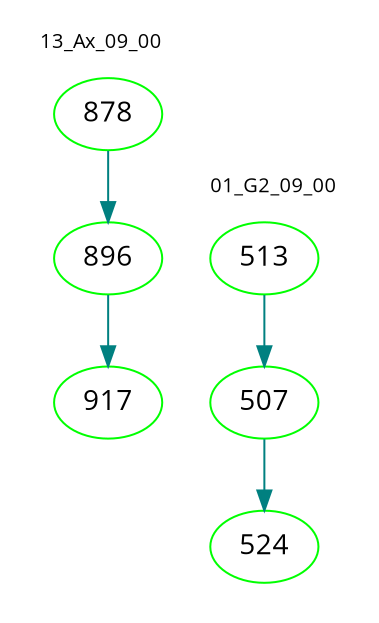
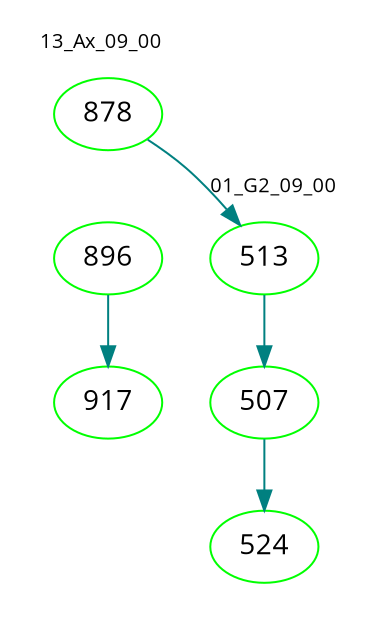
(108, 176) -> (207, 188)
